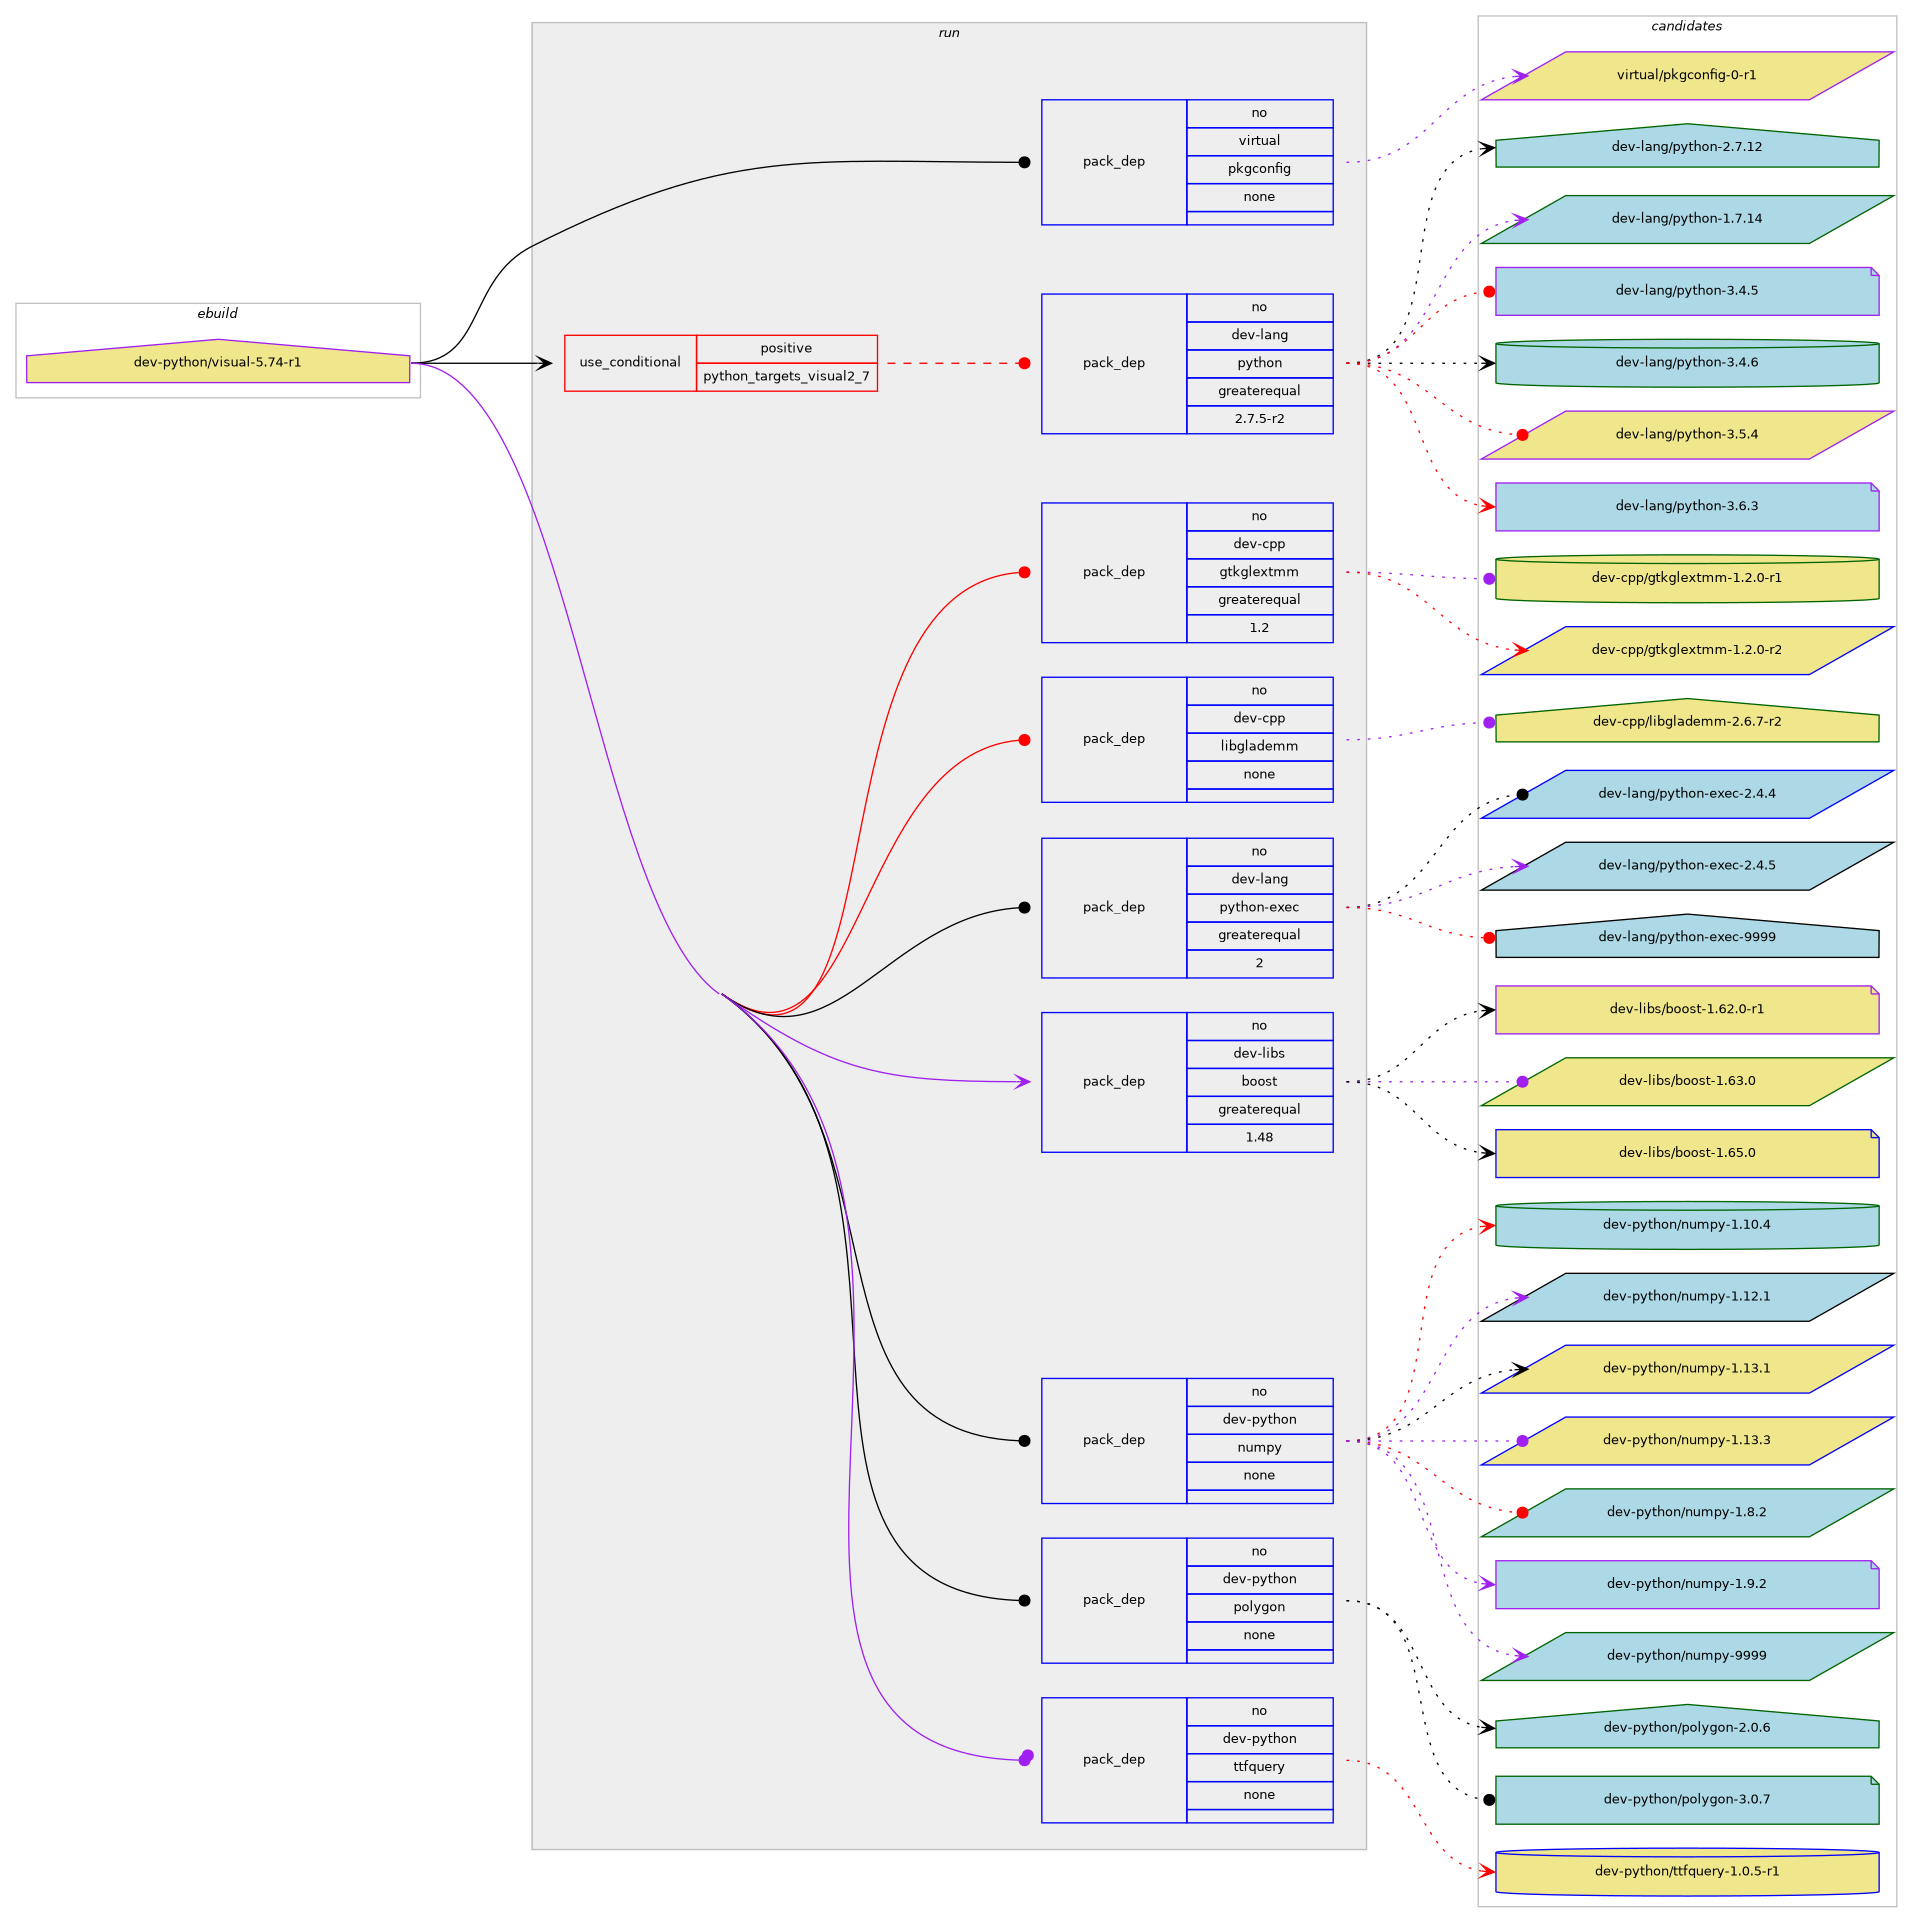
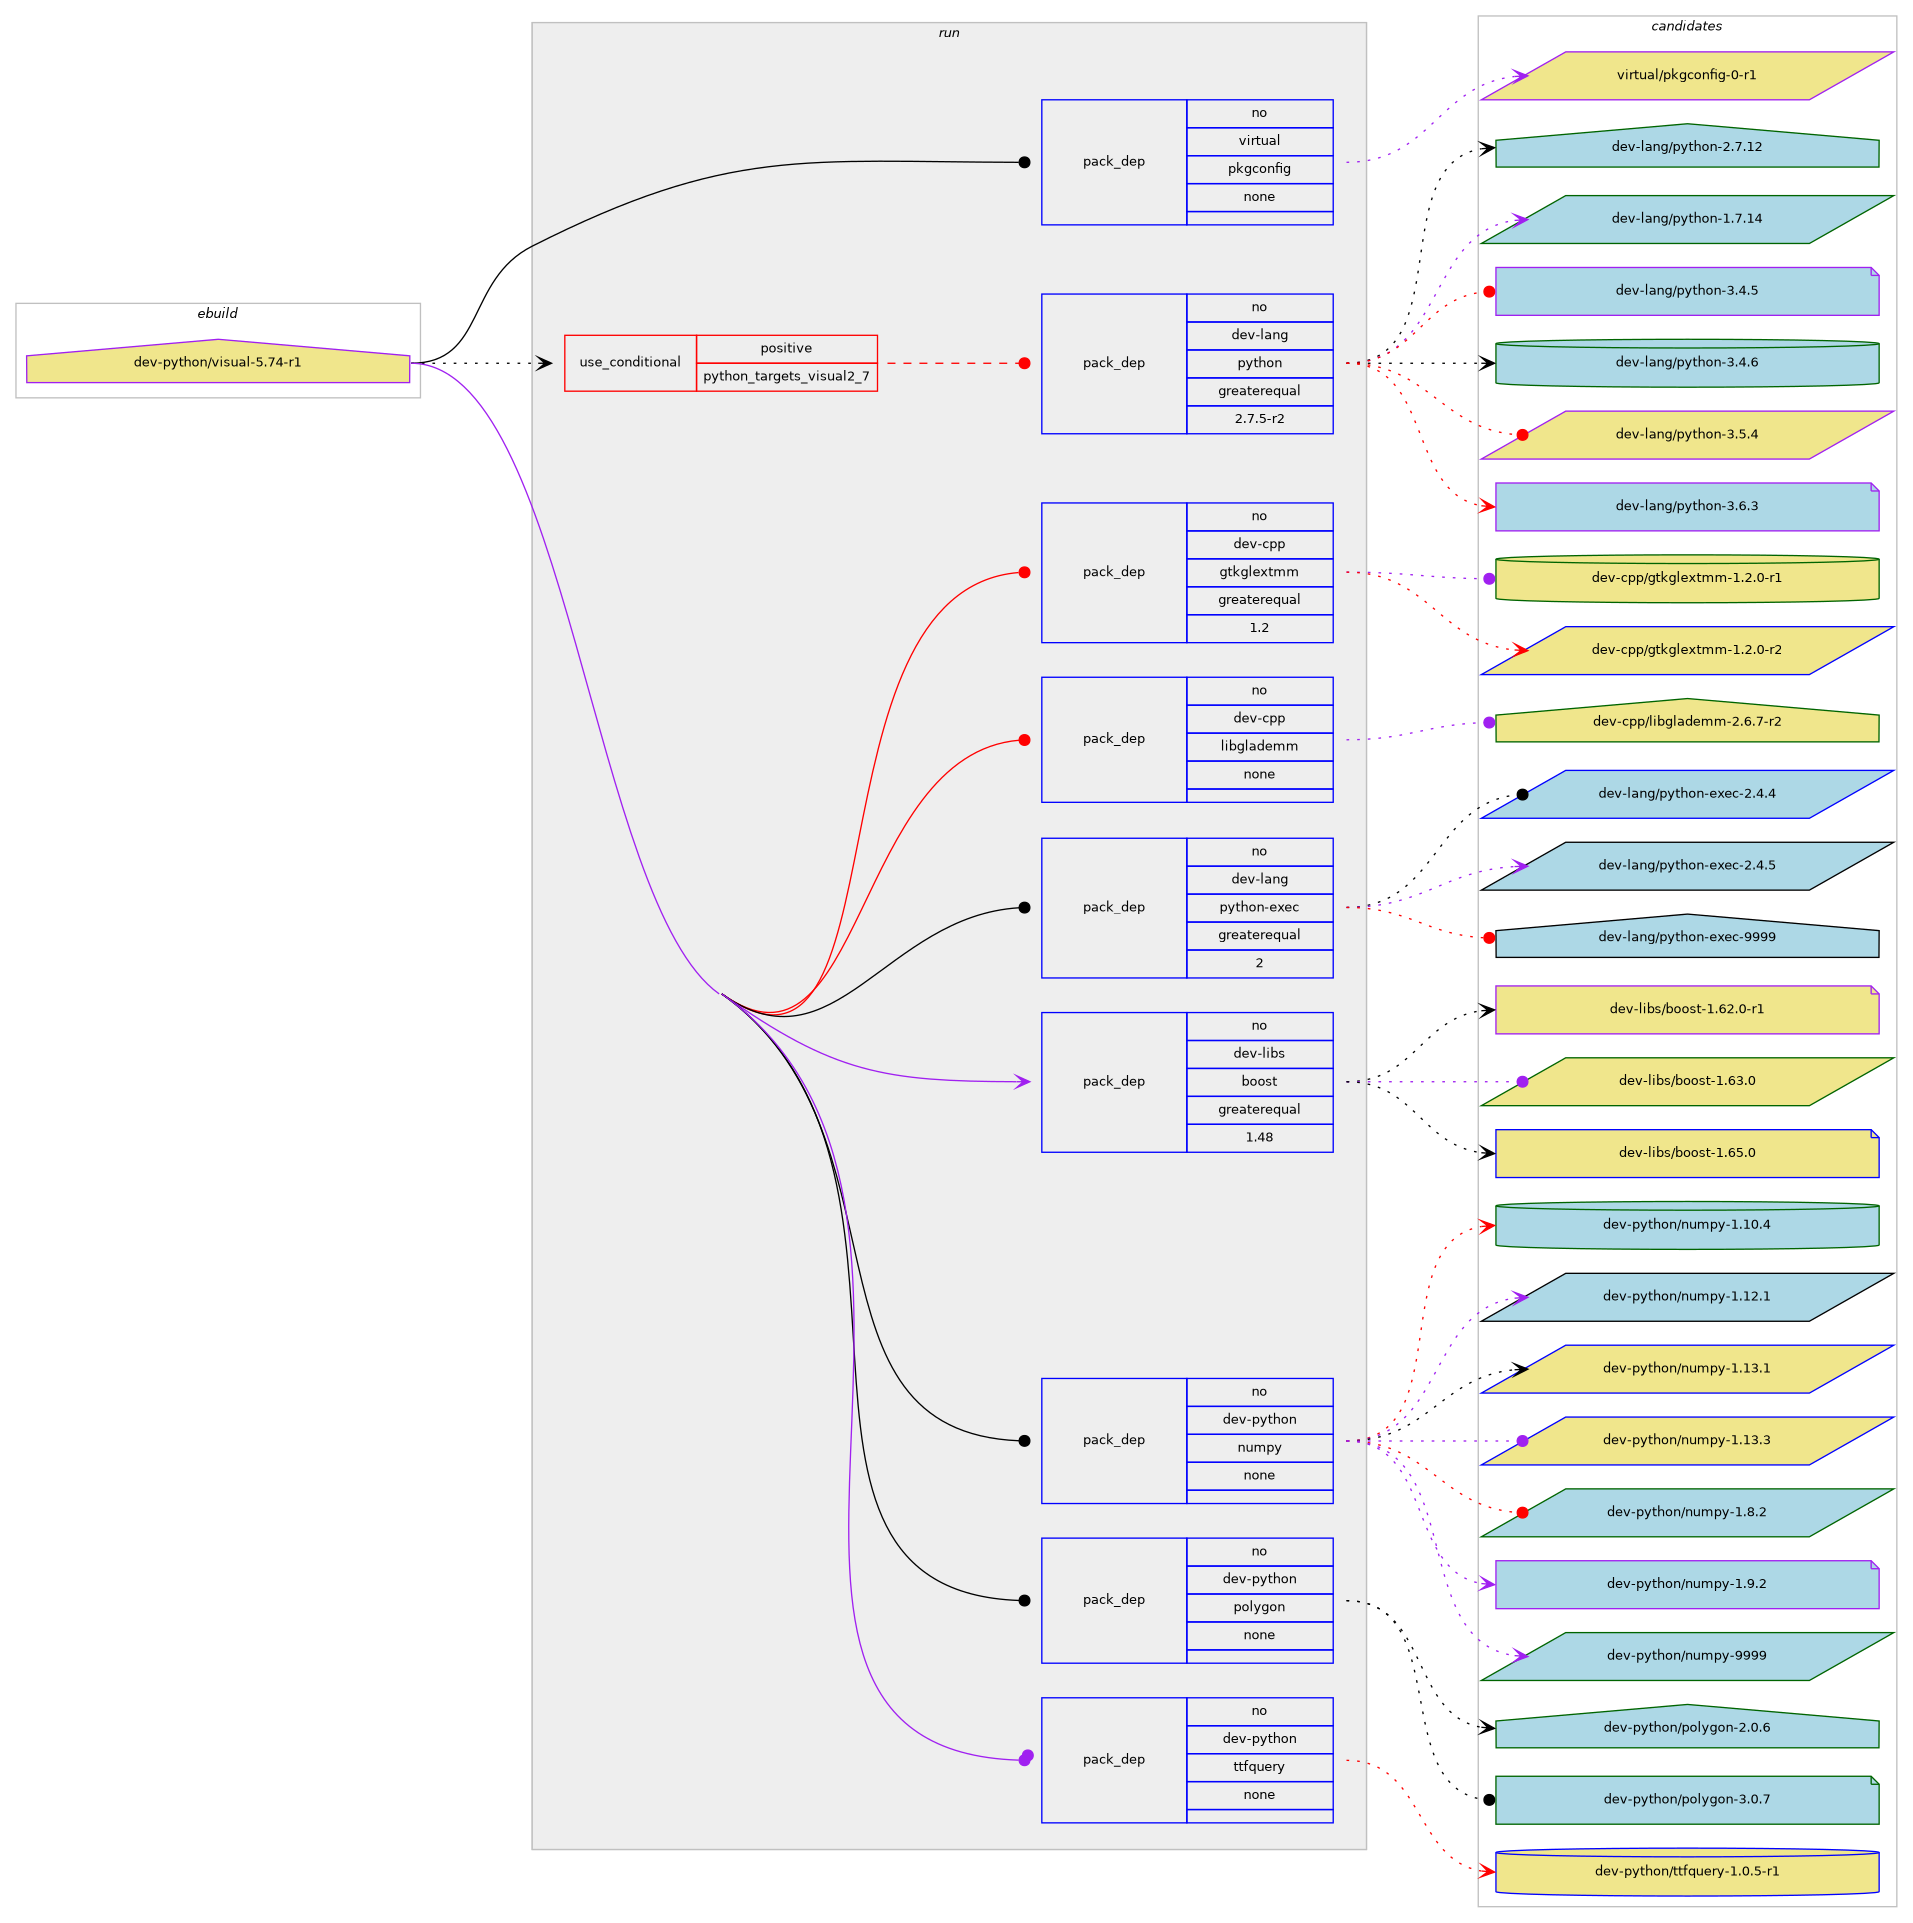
(474, 363) -> (474, 363)
